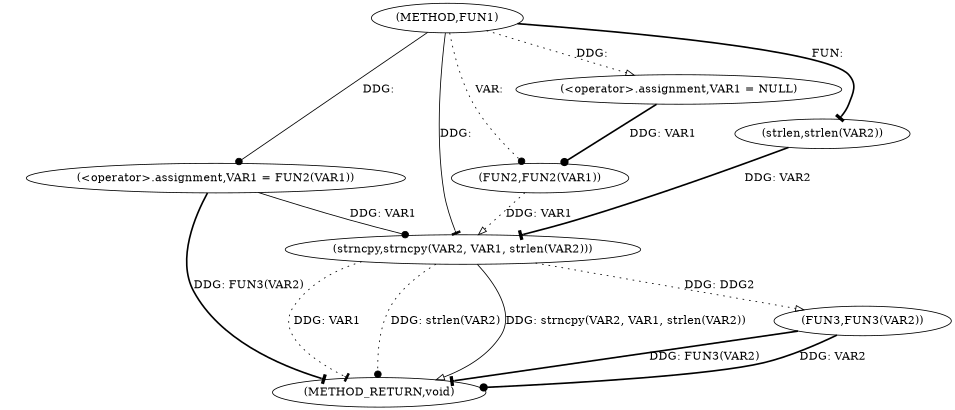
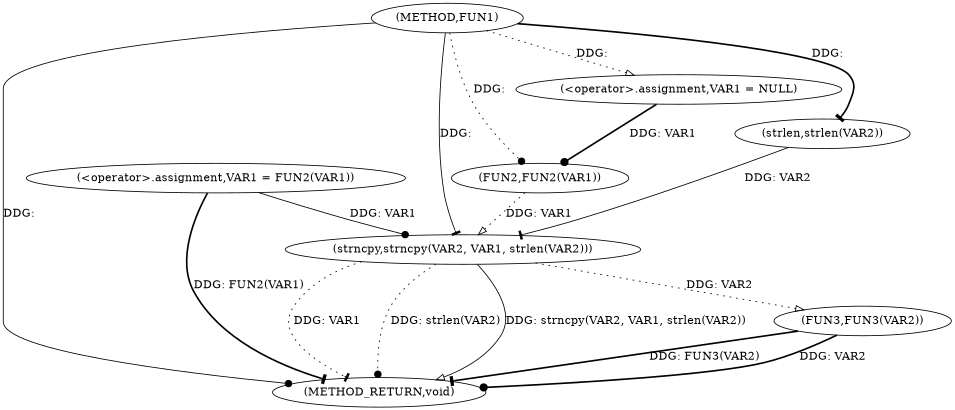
(829, 54) -> (829, 54)
(491, 89) -> (491, 89)
(335, 96) -> (3, 160)
(657, 194) -> (657, 194)
(249, 285) -> (249, 285)
(720, 285) -> (720, 285)
